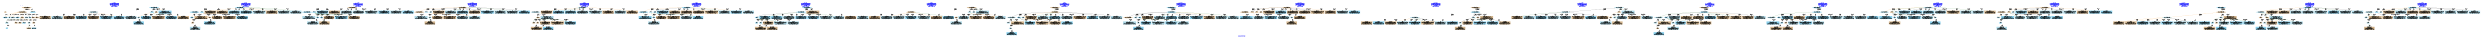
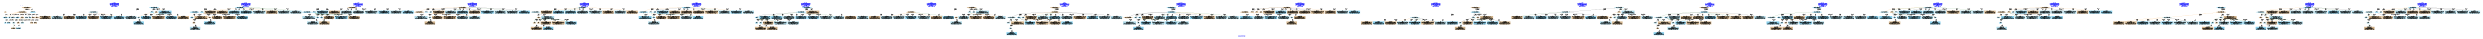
(7, 25) -> (10, 19)
